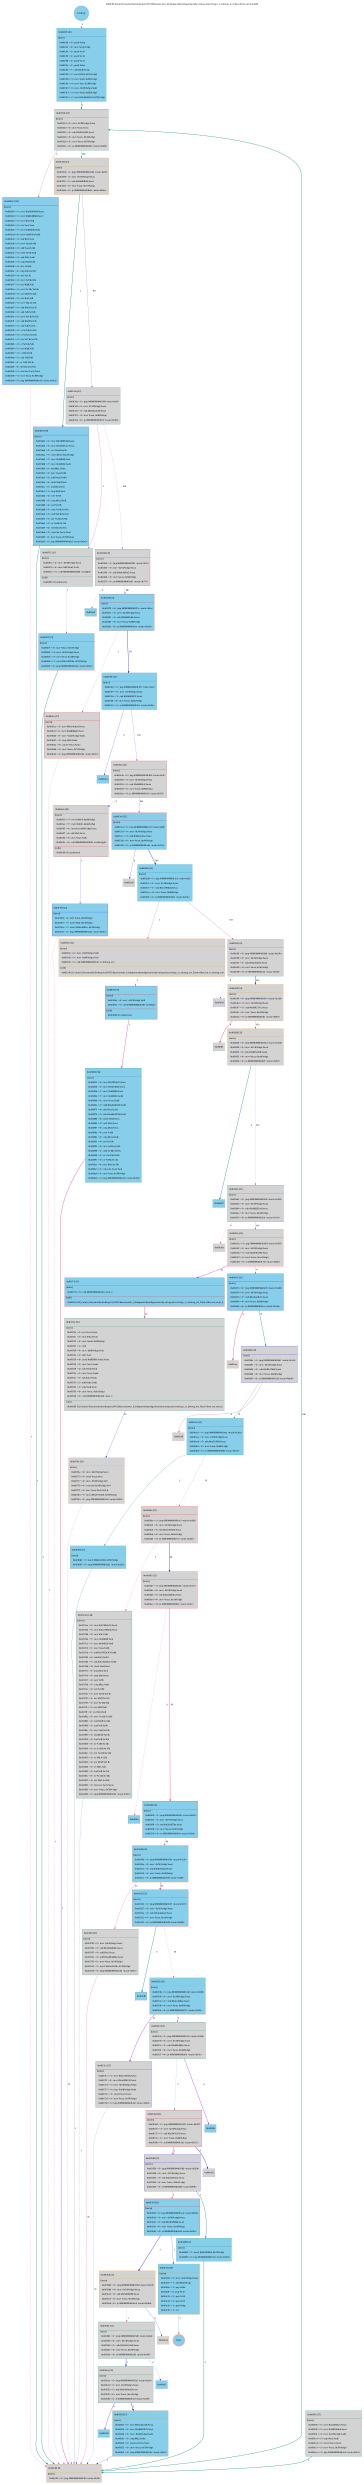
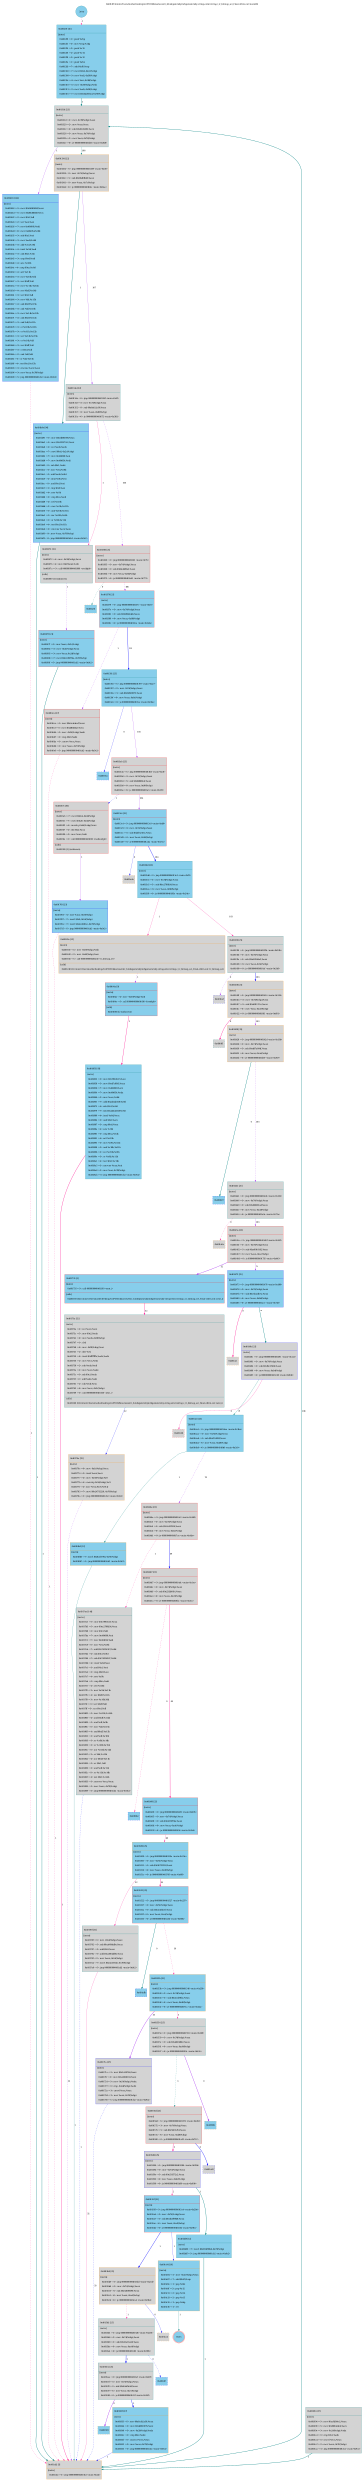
(81, 13) -> (81, 12)
